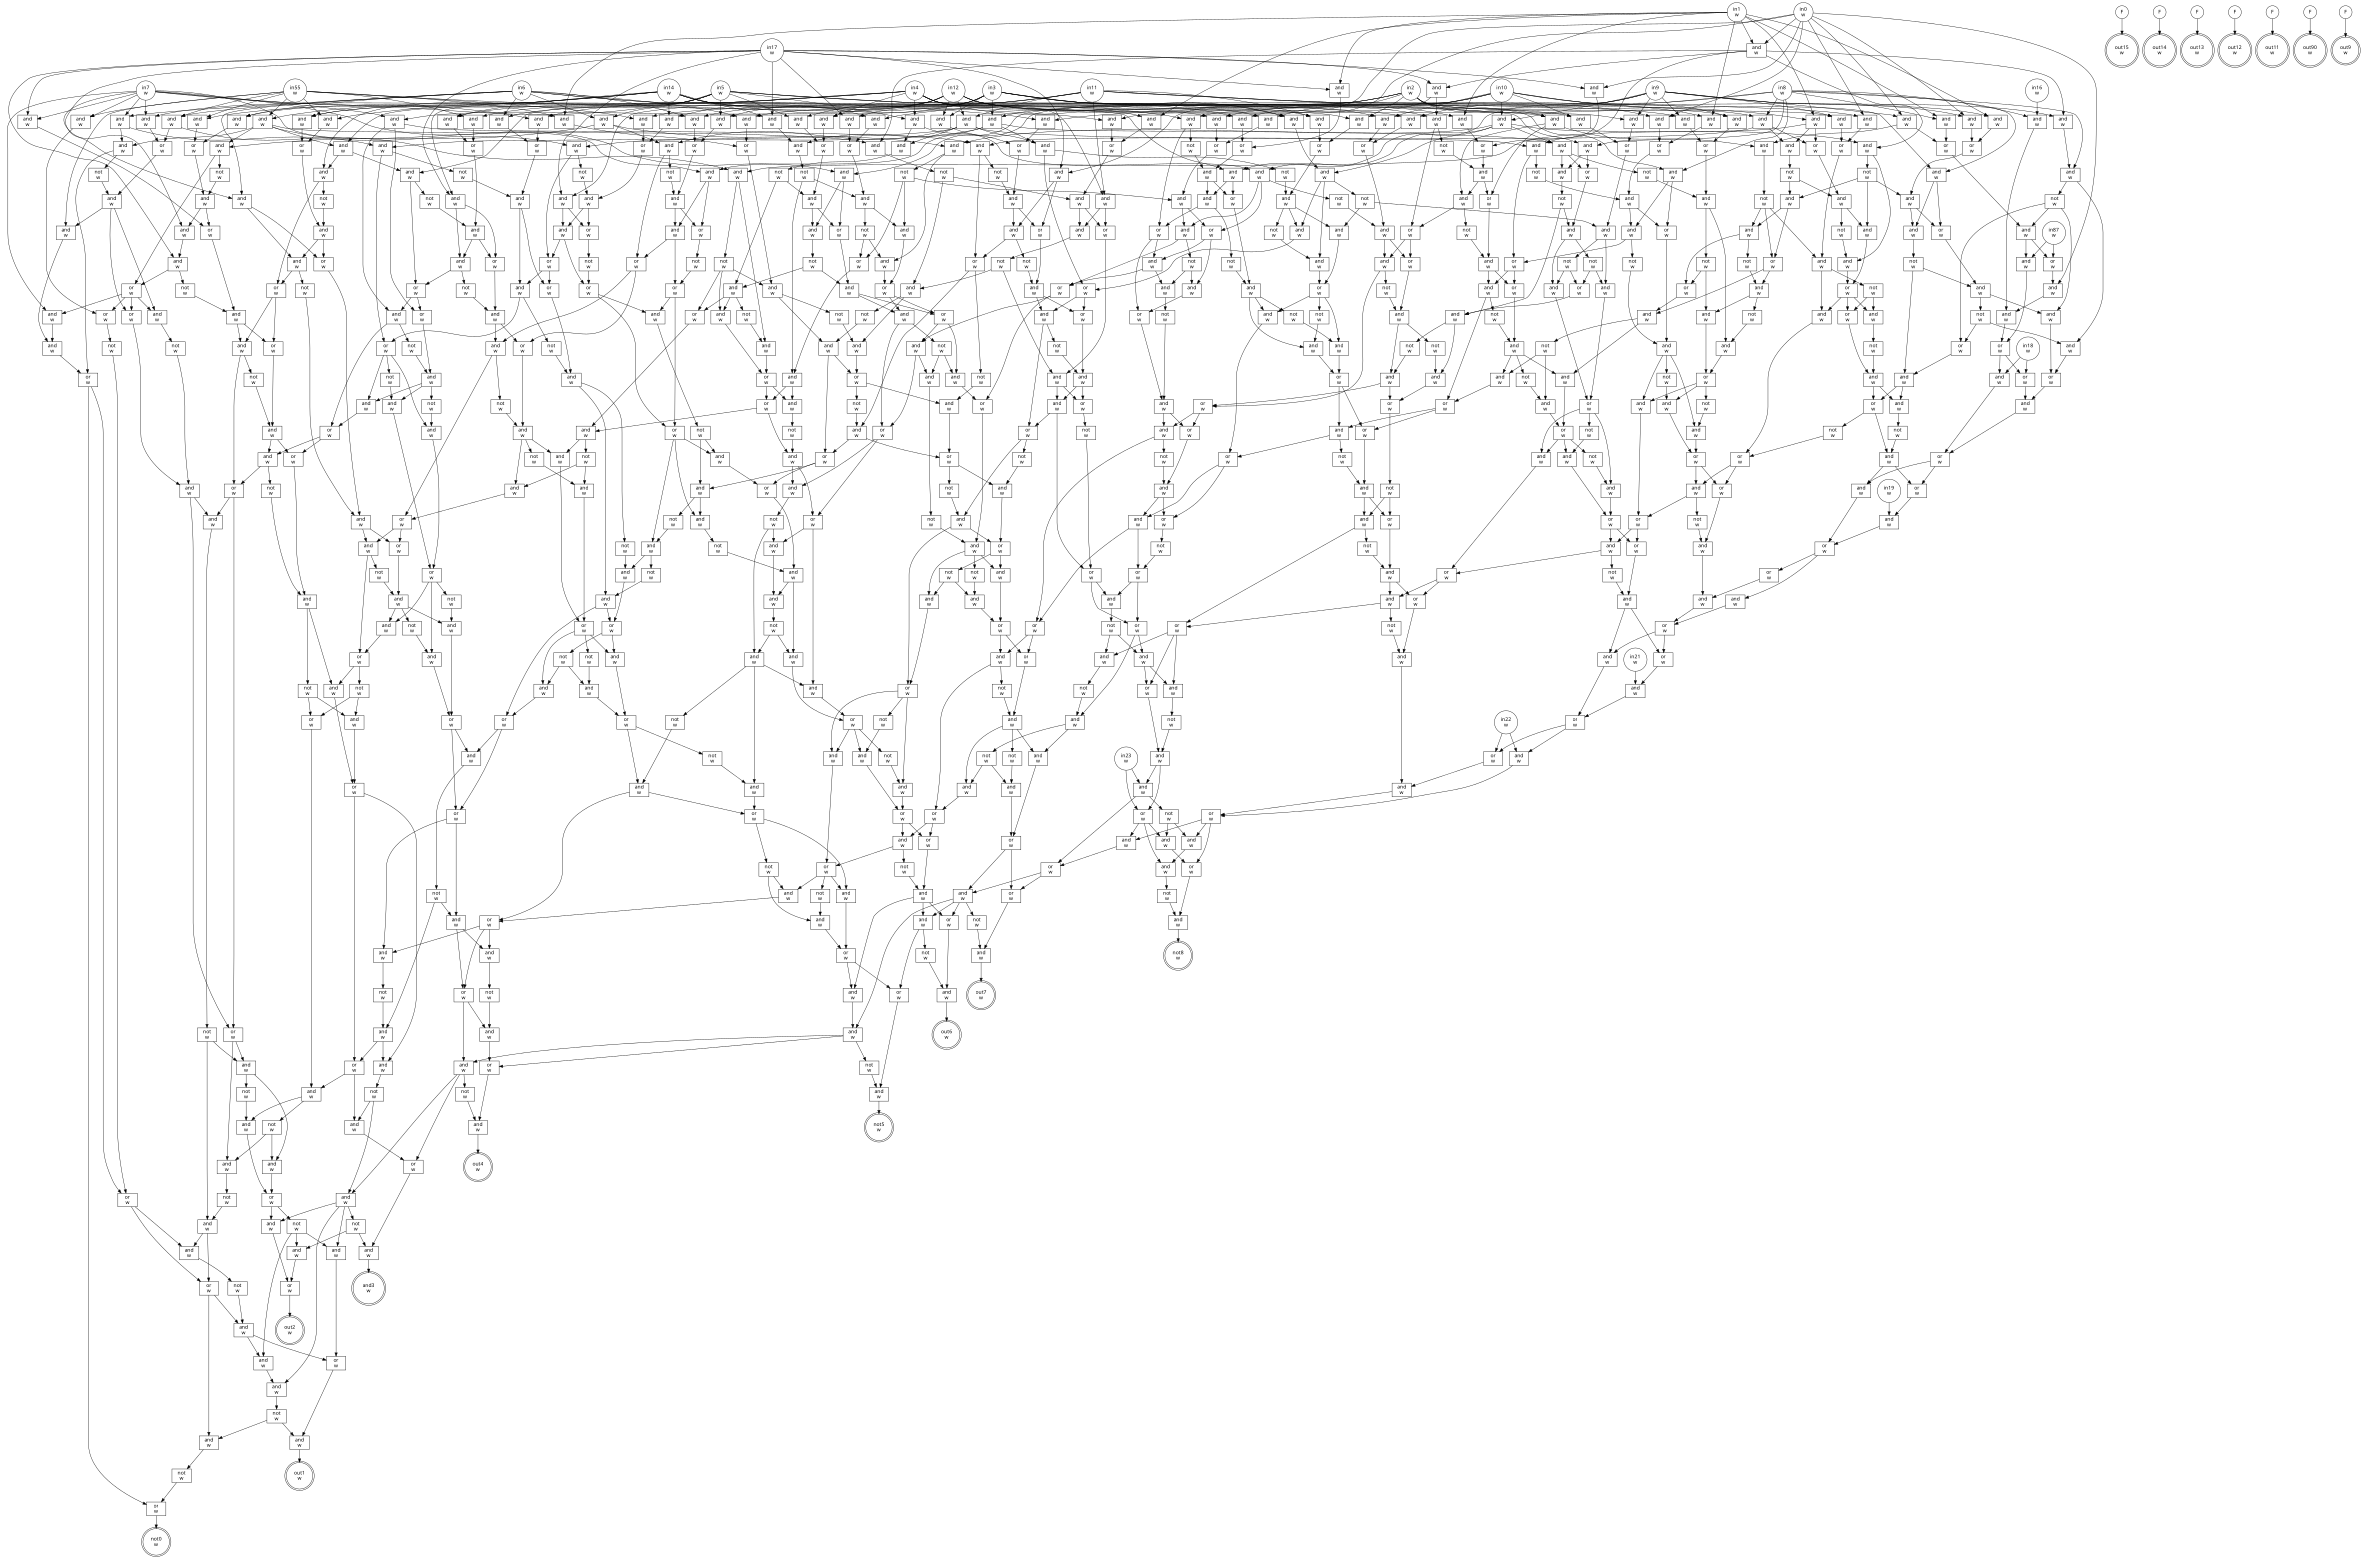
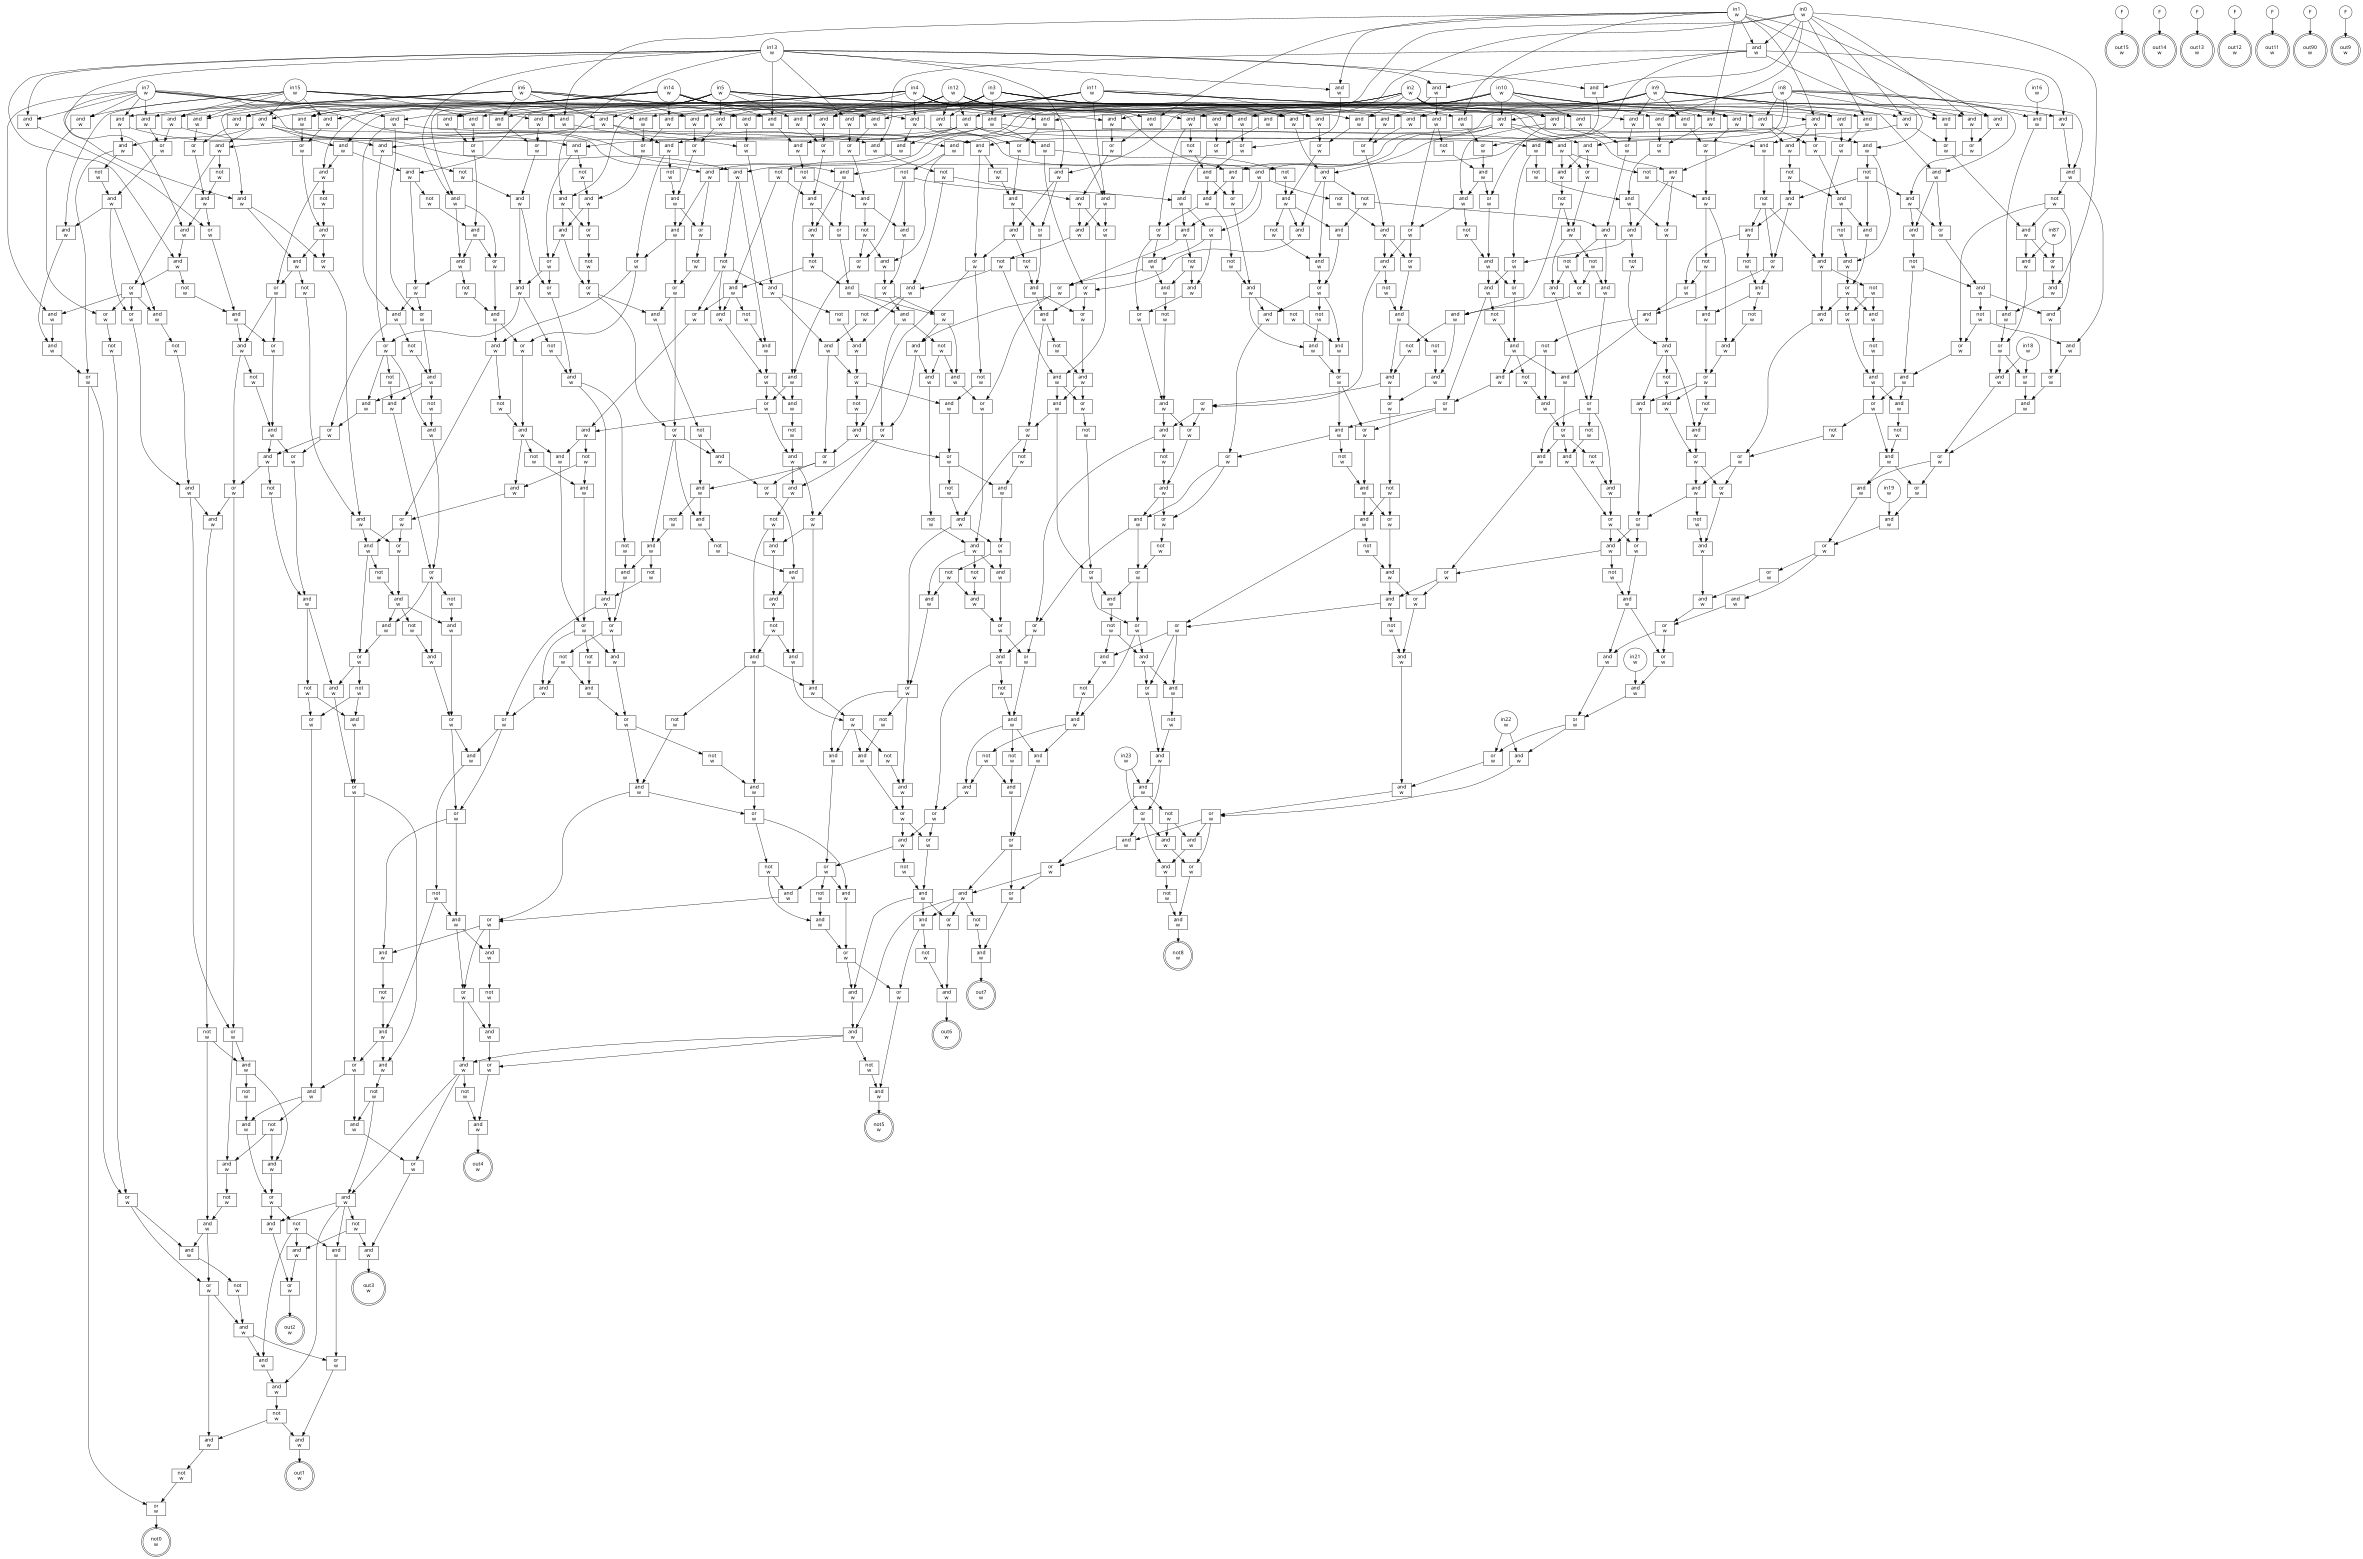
(772, 50) -> (772, 50)
(295, 91) -> (295, 91)
(369, 1288) -> (369, 1288)
